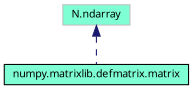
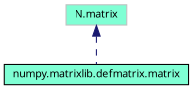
(96, 15) -> (96, 15)
